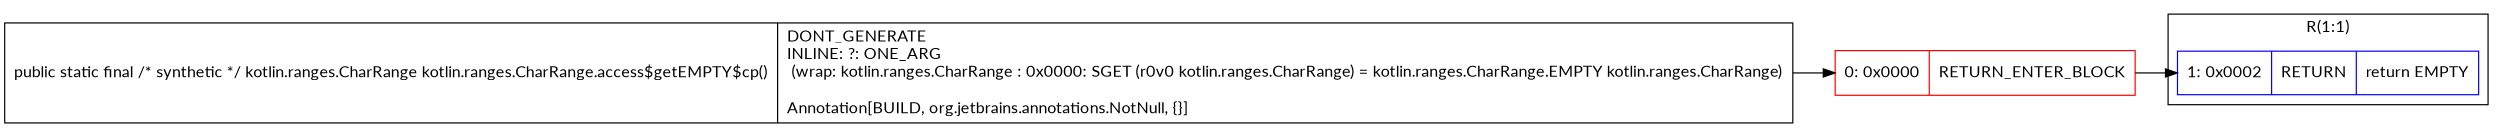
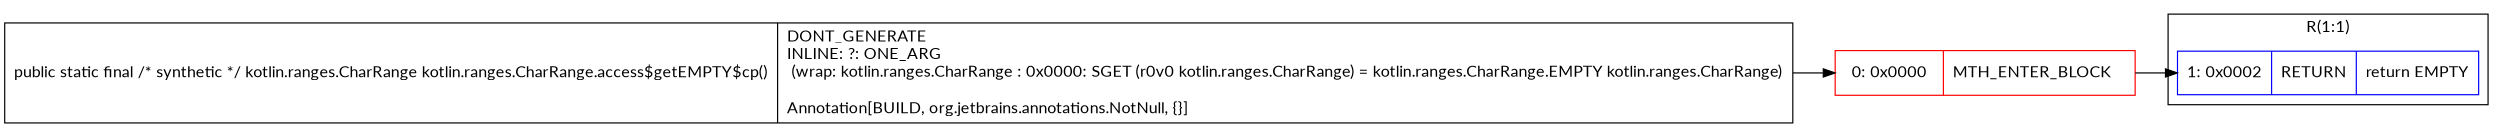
(2032, 72) -> (2032, 72)
